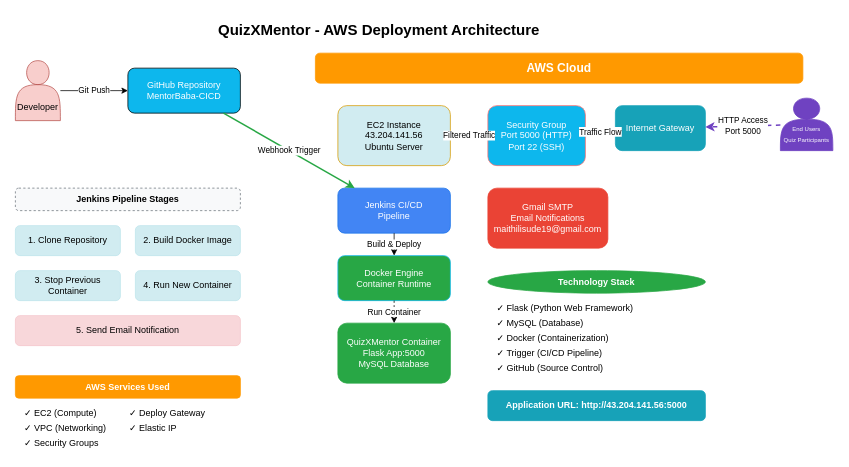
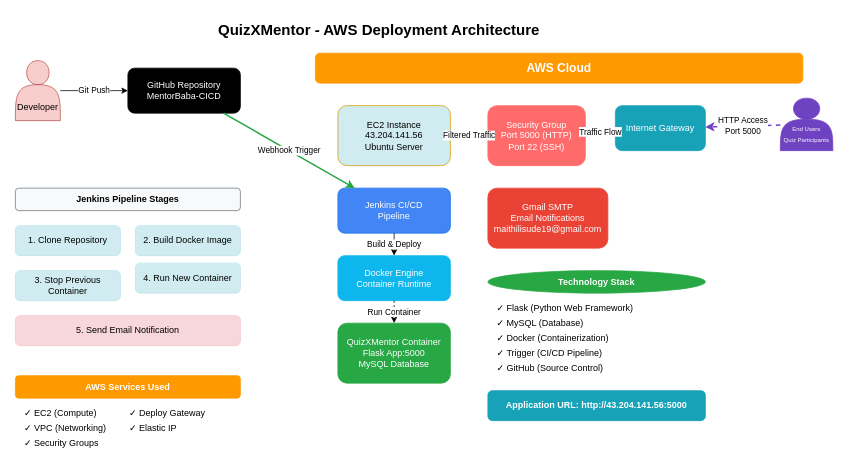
(184, 90) -> (184, 90)
(537, 135) -> (537, 135)
(128, 199) -> (128, 199)
(394, 278) -> (394, 278)
(188, 285) -> (188, 278)
